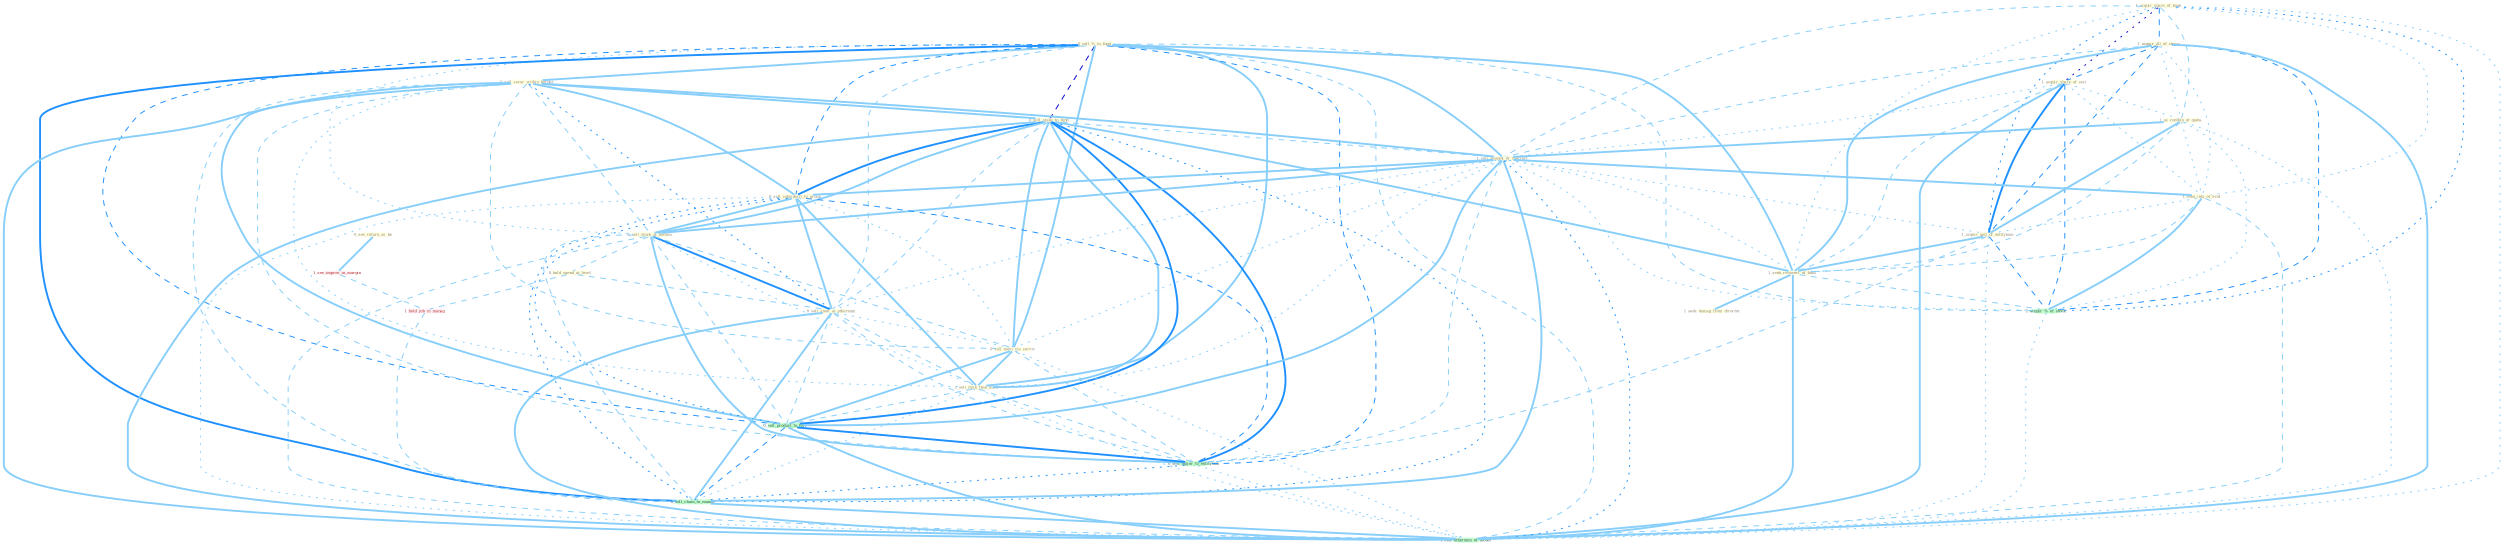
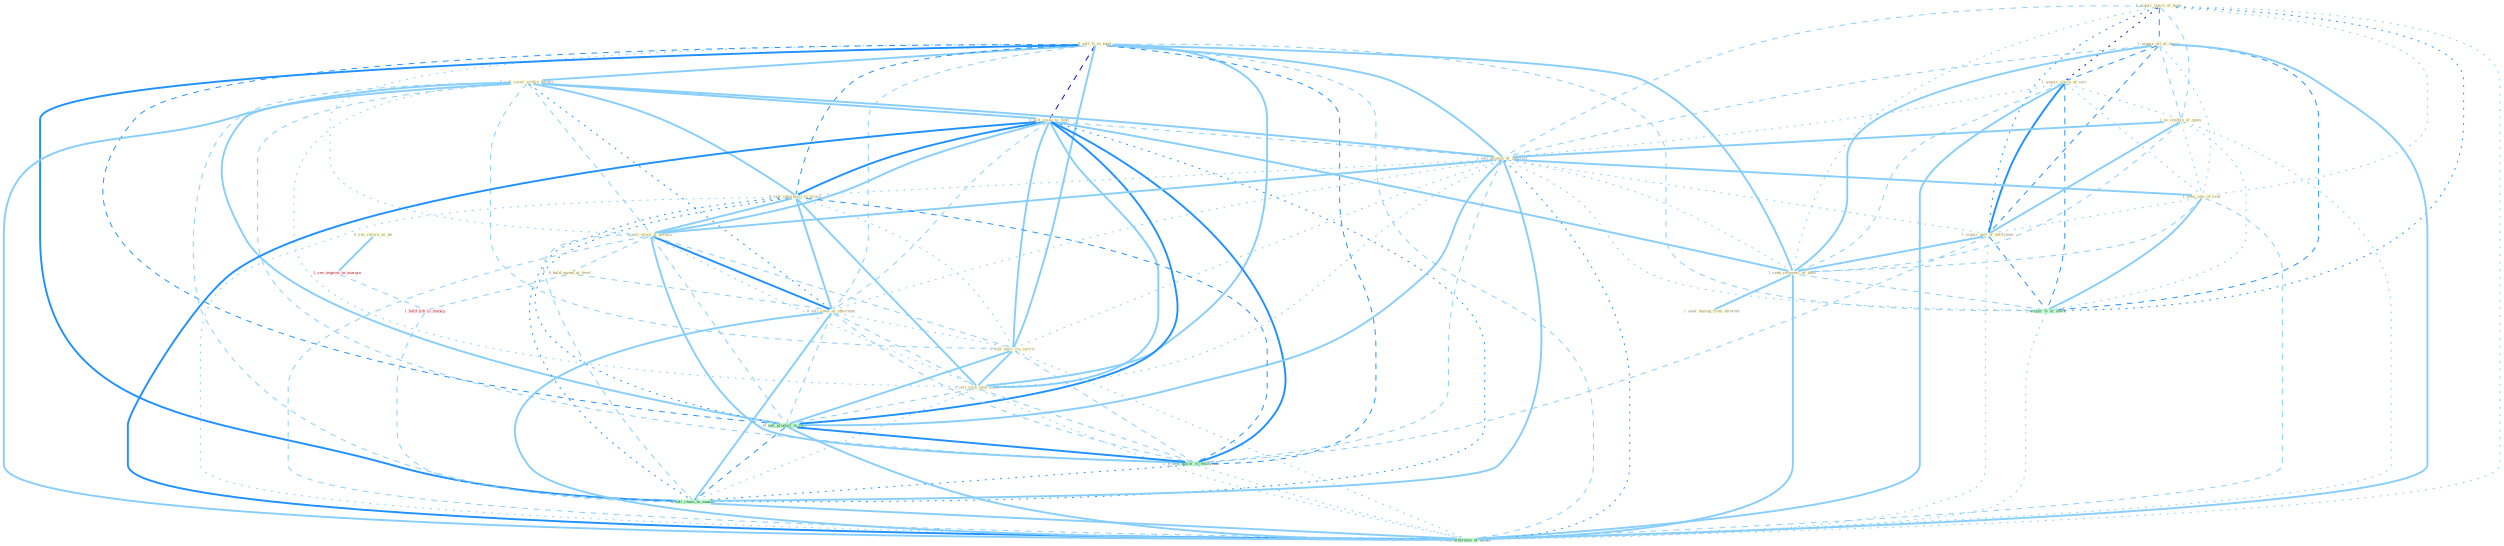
(2170, 82) -> (2170, 82)
(1170, 176) -> (1170, 176)
(264, 499) -> (264, 499)
